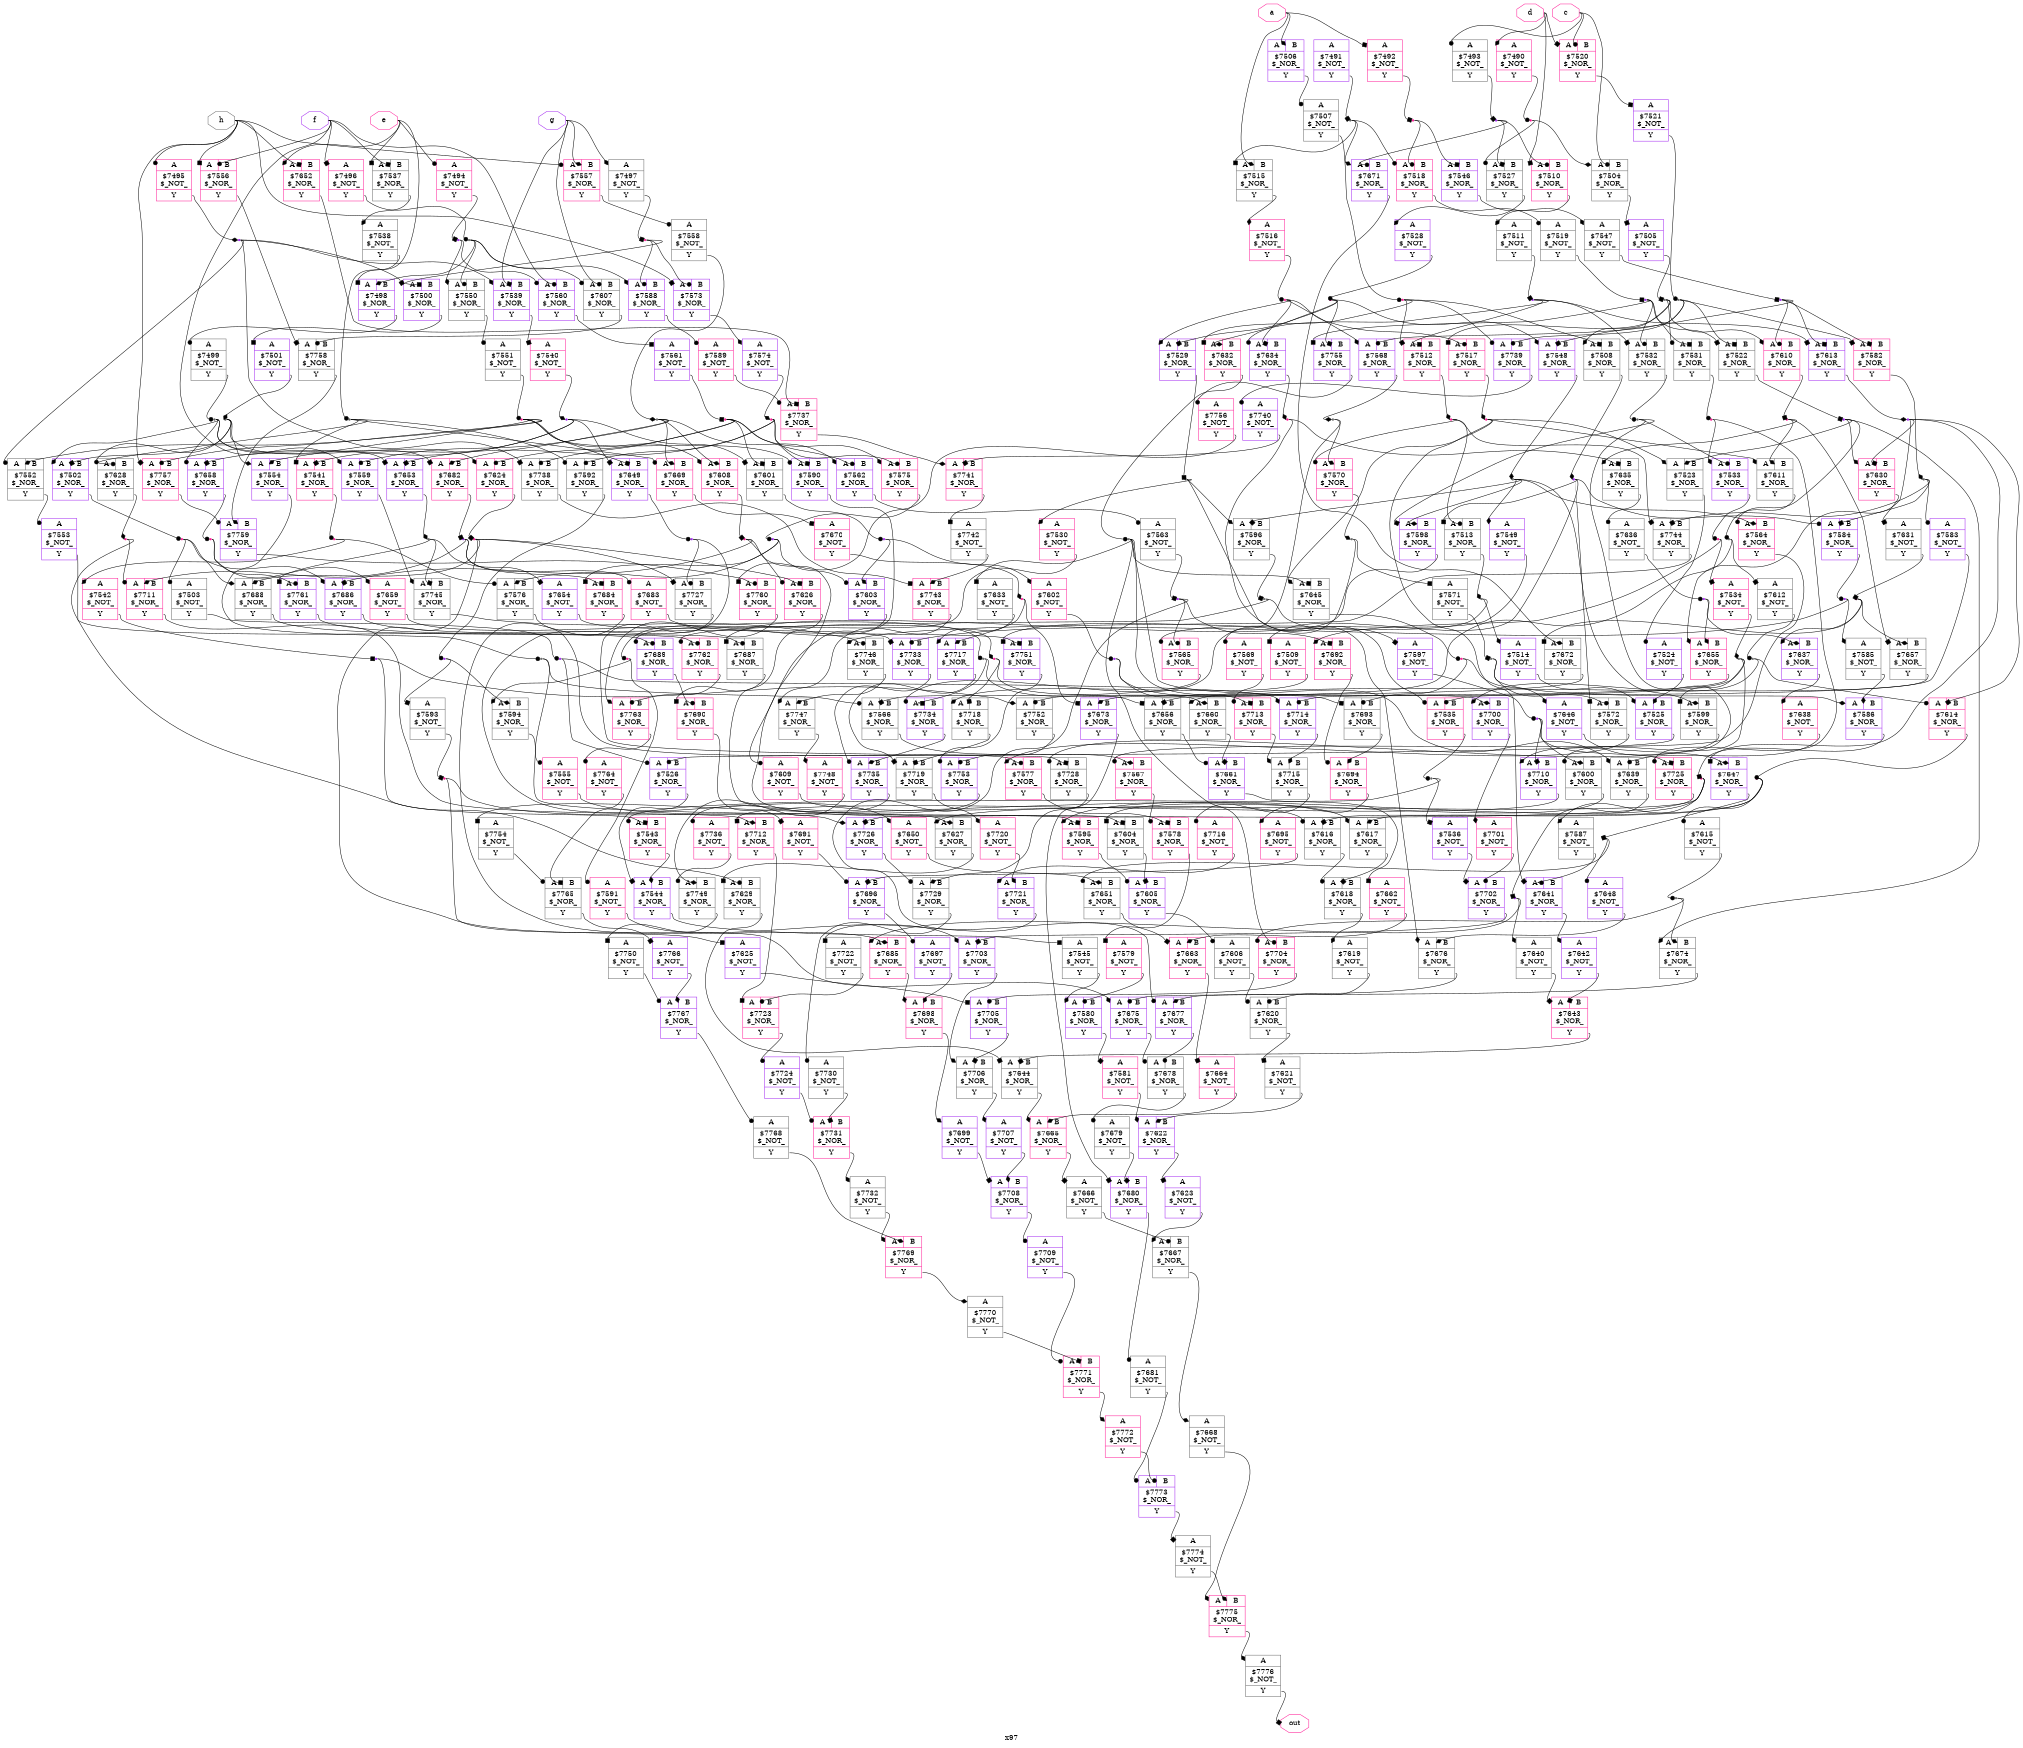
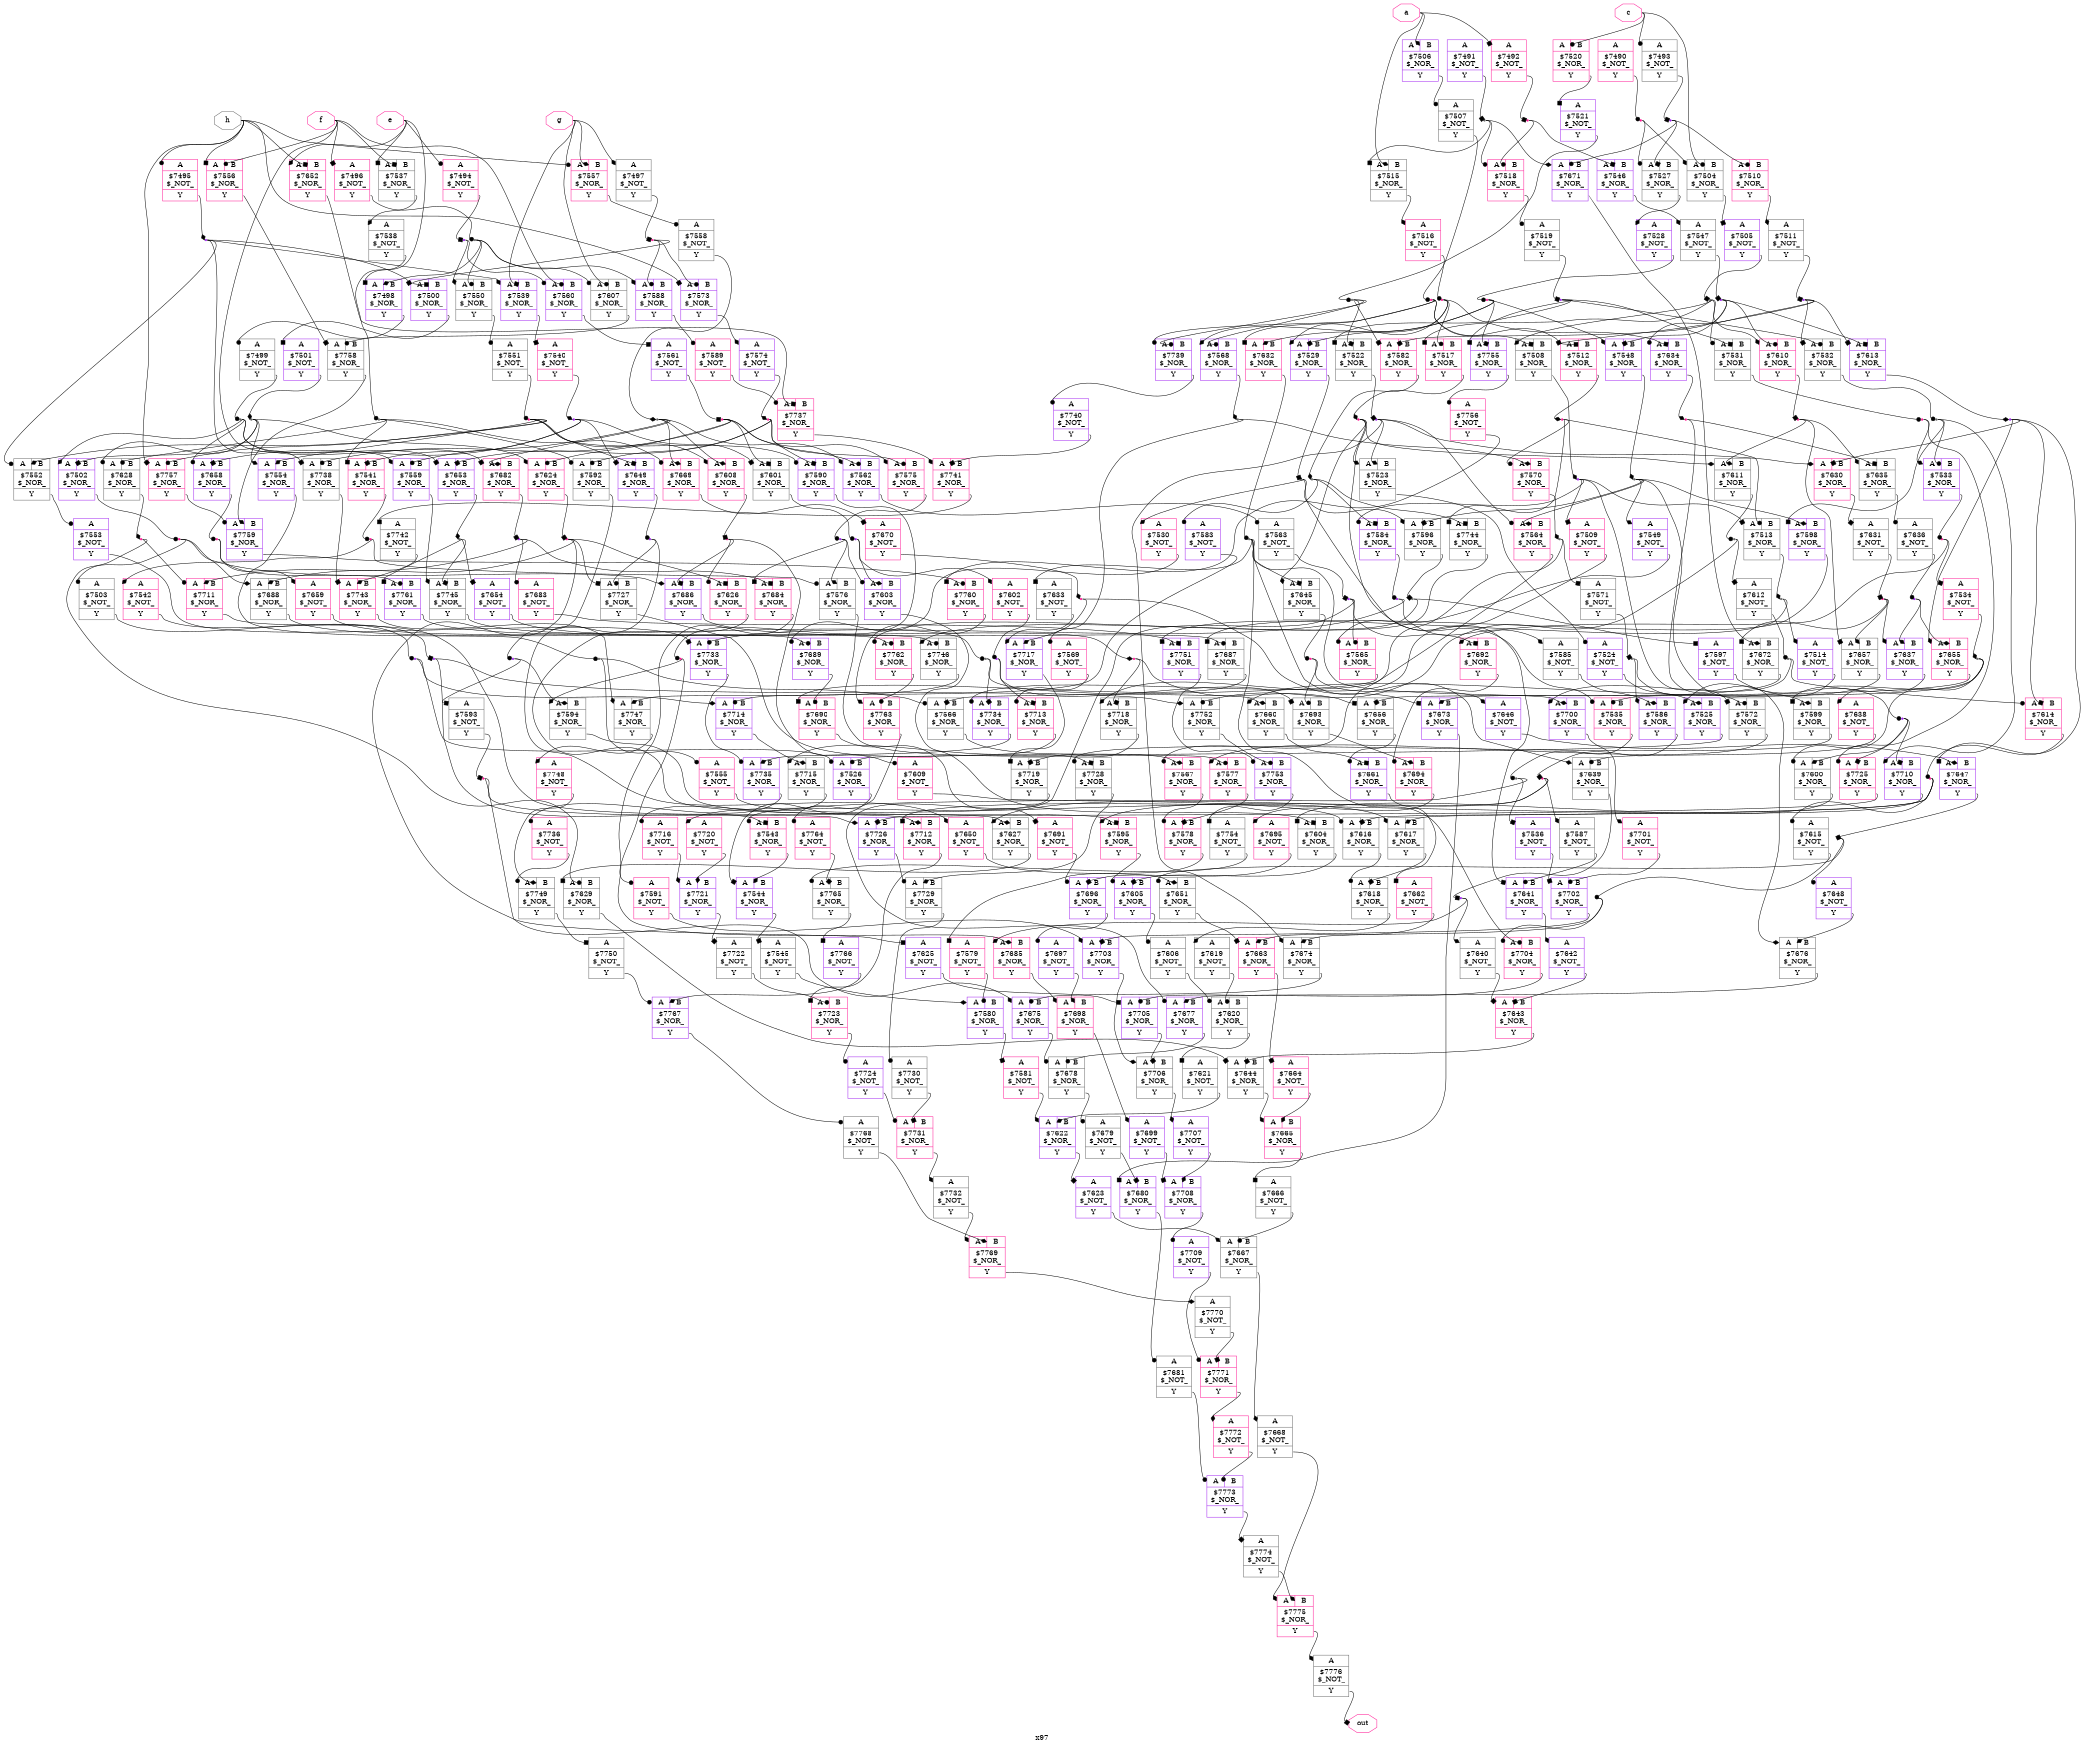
(1530, 13) -> none
(315, 120) -> (321, 120)
(552, 120) -> (559, 120)
